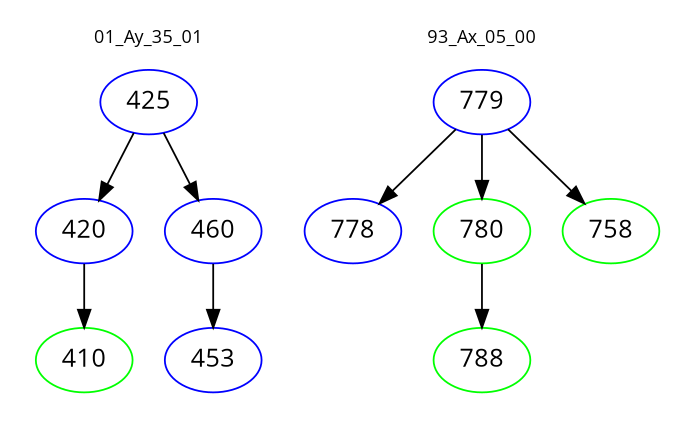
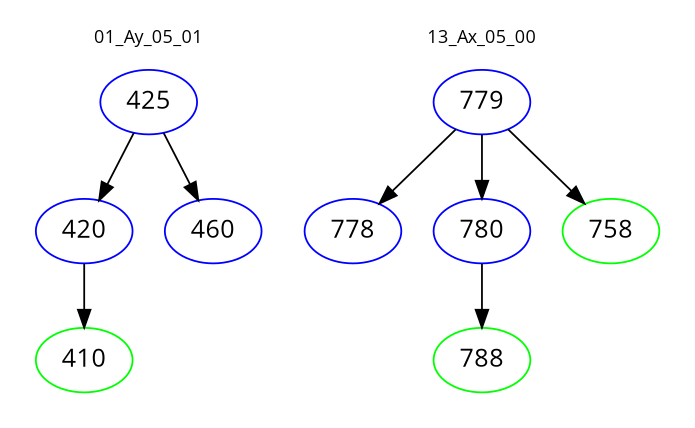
(149, 39) -> (149, 39)
(482, 39) -> (482, 39)
(482, 231) -> (482, 231)
(213, 360) -> none
